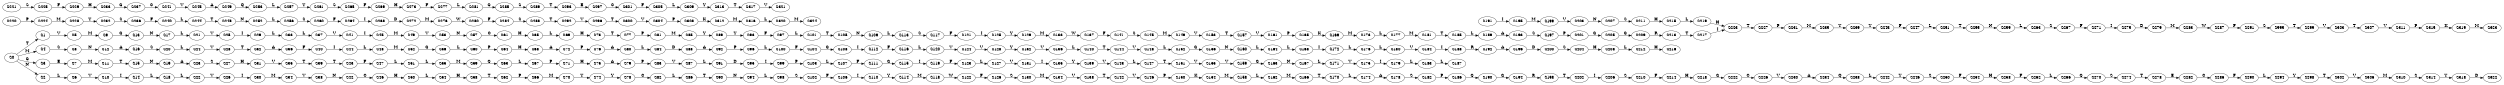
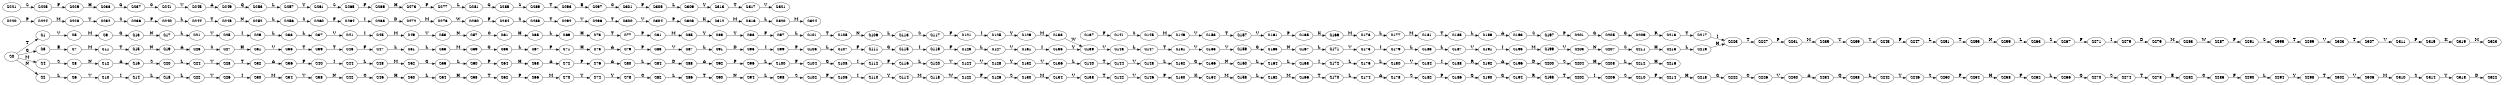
(1072, 36) -> (1072, 42)
none -> (1471, 50)
